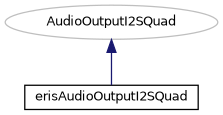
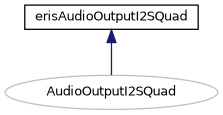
(111, 69) -> (111, 59)
